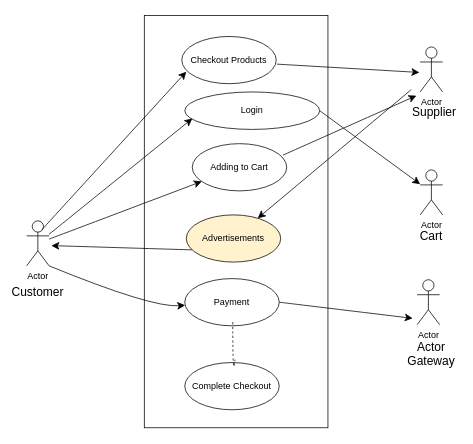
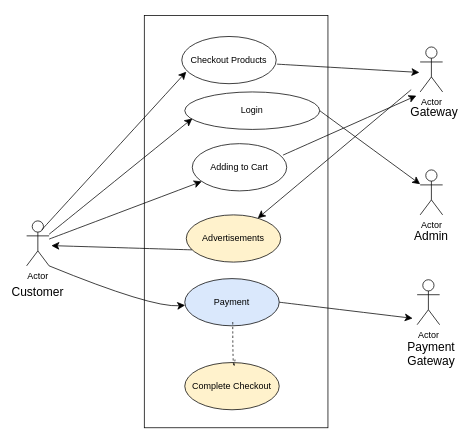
(435, 120) -> (435, 120)
(432, 243) -> (432, 243)
(232, 302) -> (232, 302)
(432, 361) -> (432, 361)
(232, 386) -> (232, 386)
